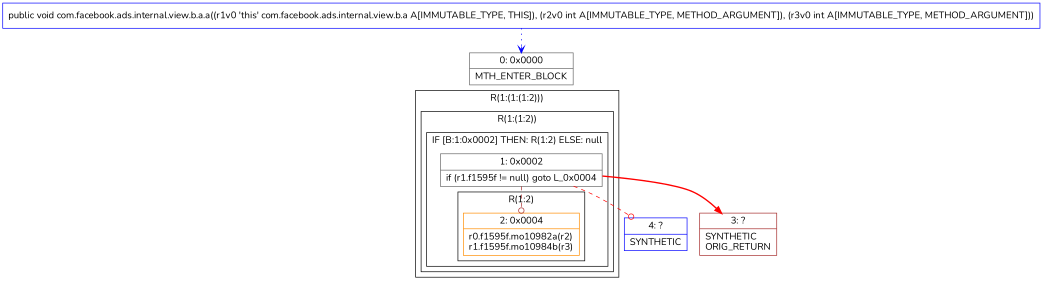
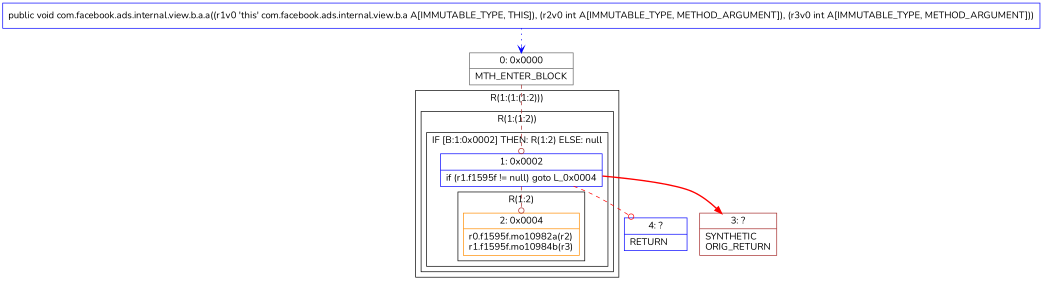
none -> (521, 116)
(521, 170) -> (521, 170)
(656, 242) -> (649, 242)
